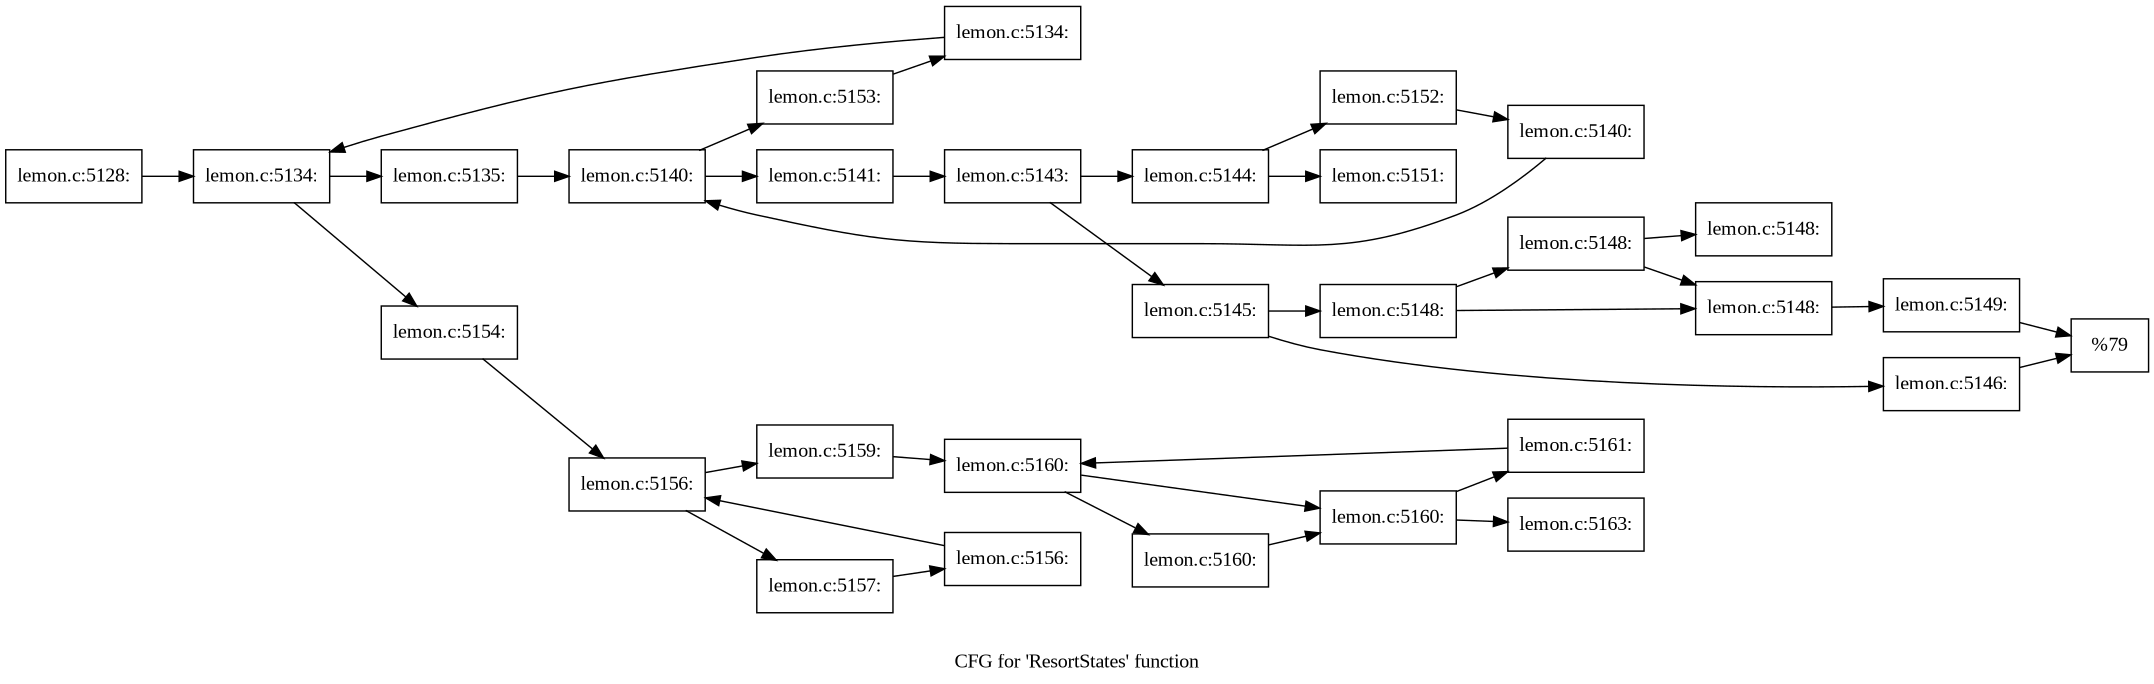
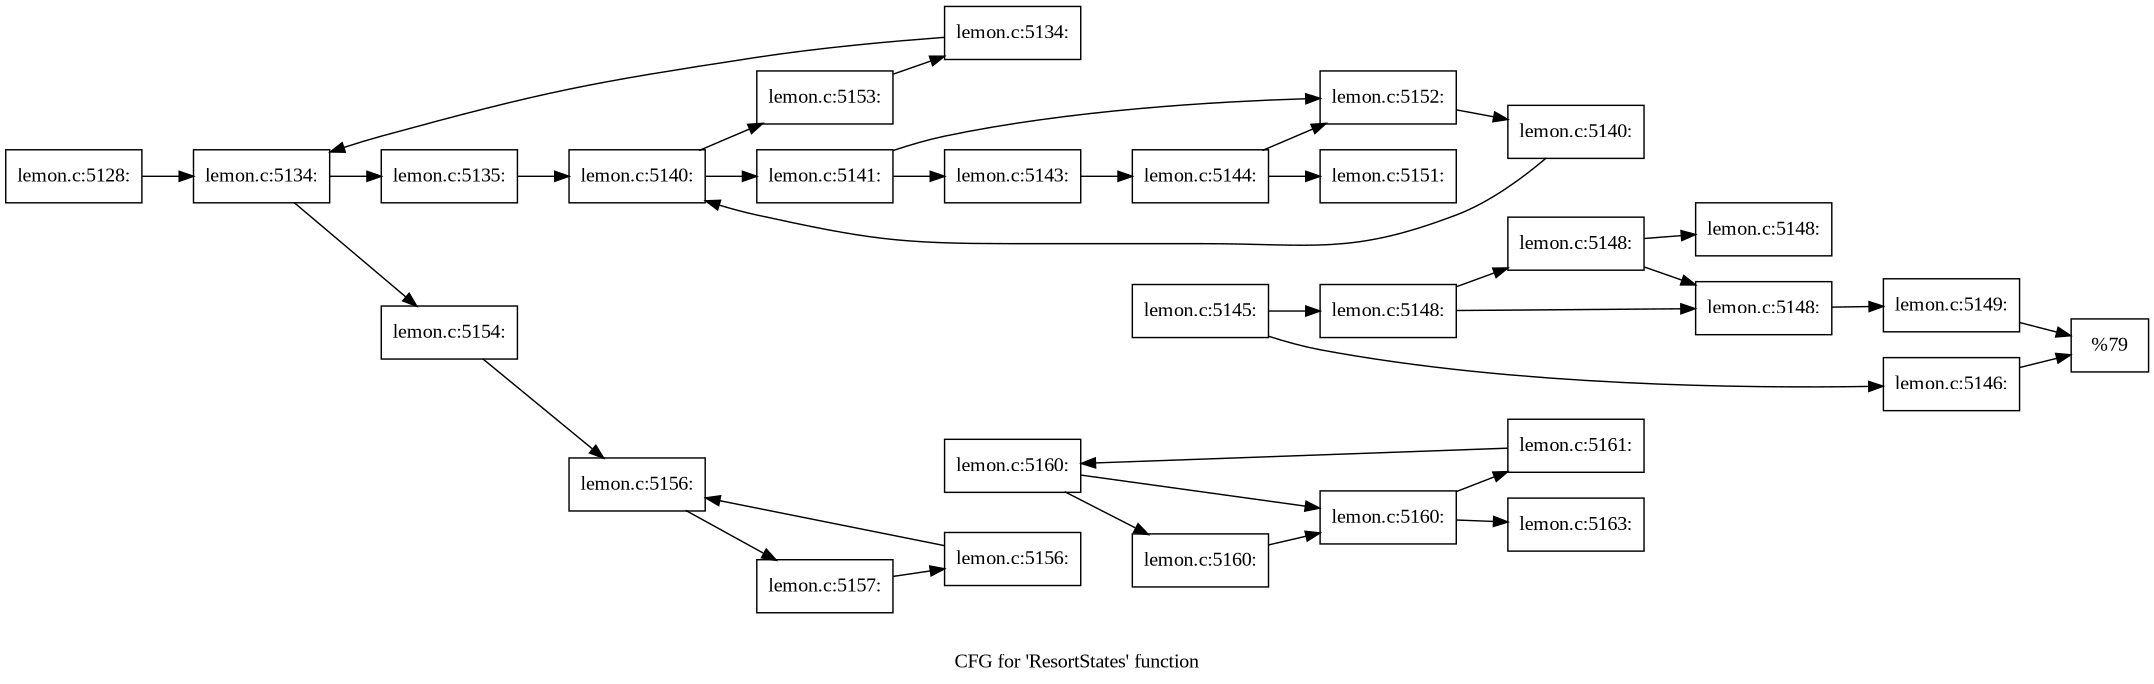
none -> (1098, 113)
(1093, 234) -> none
(825, 452) -> none
